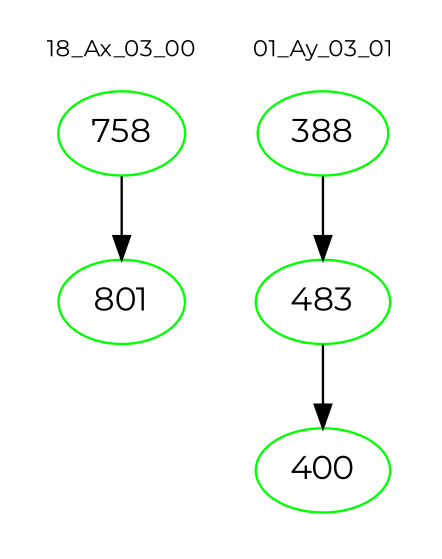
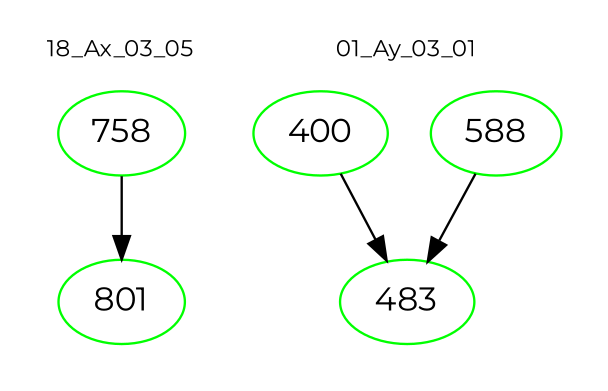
(122, 50) -> (122, 50)
(323, 133) -> (496, 133)
(323, 375) -> (358, 207)
